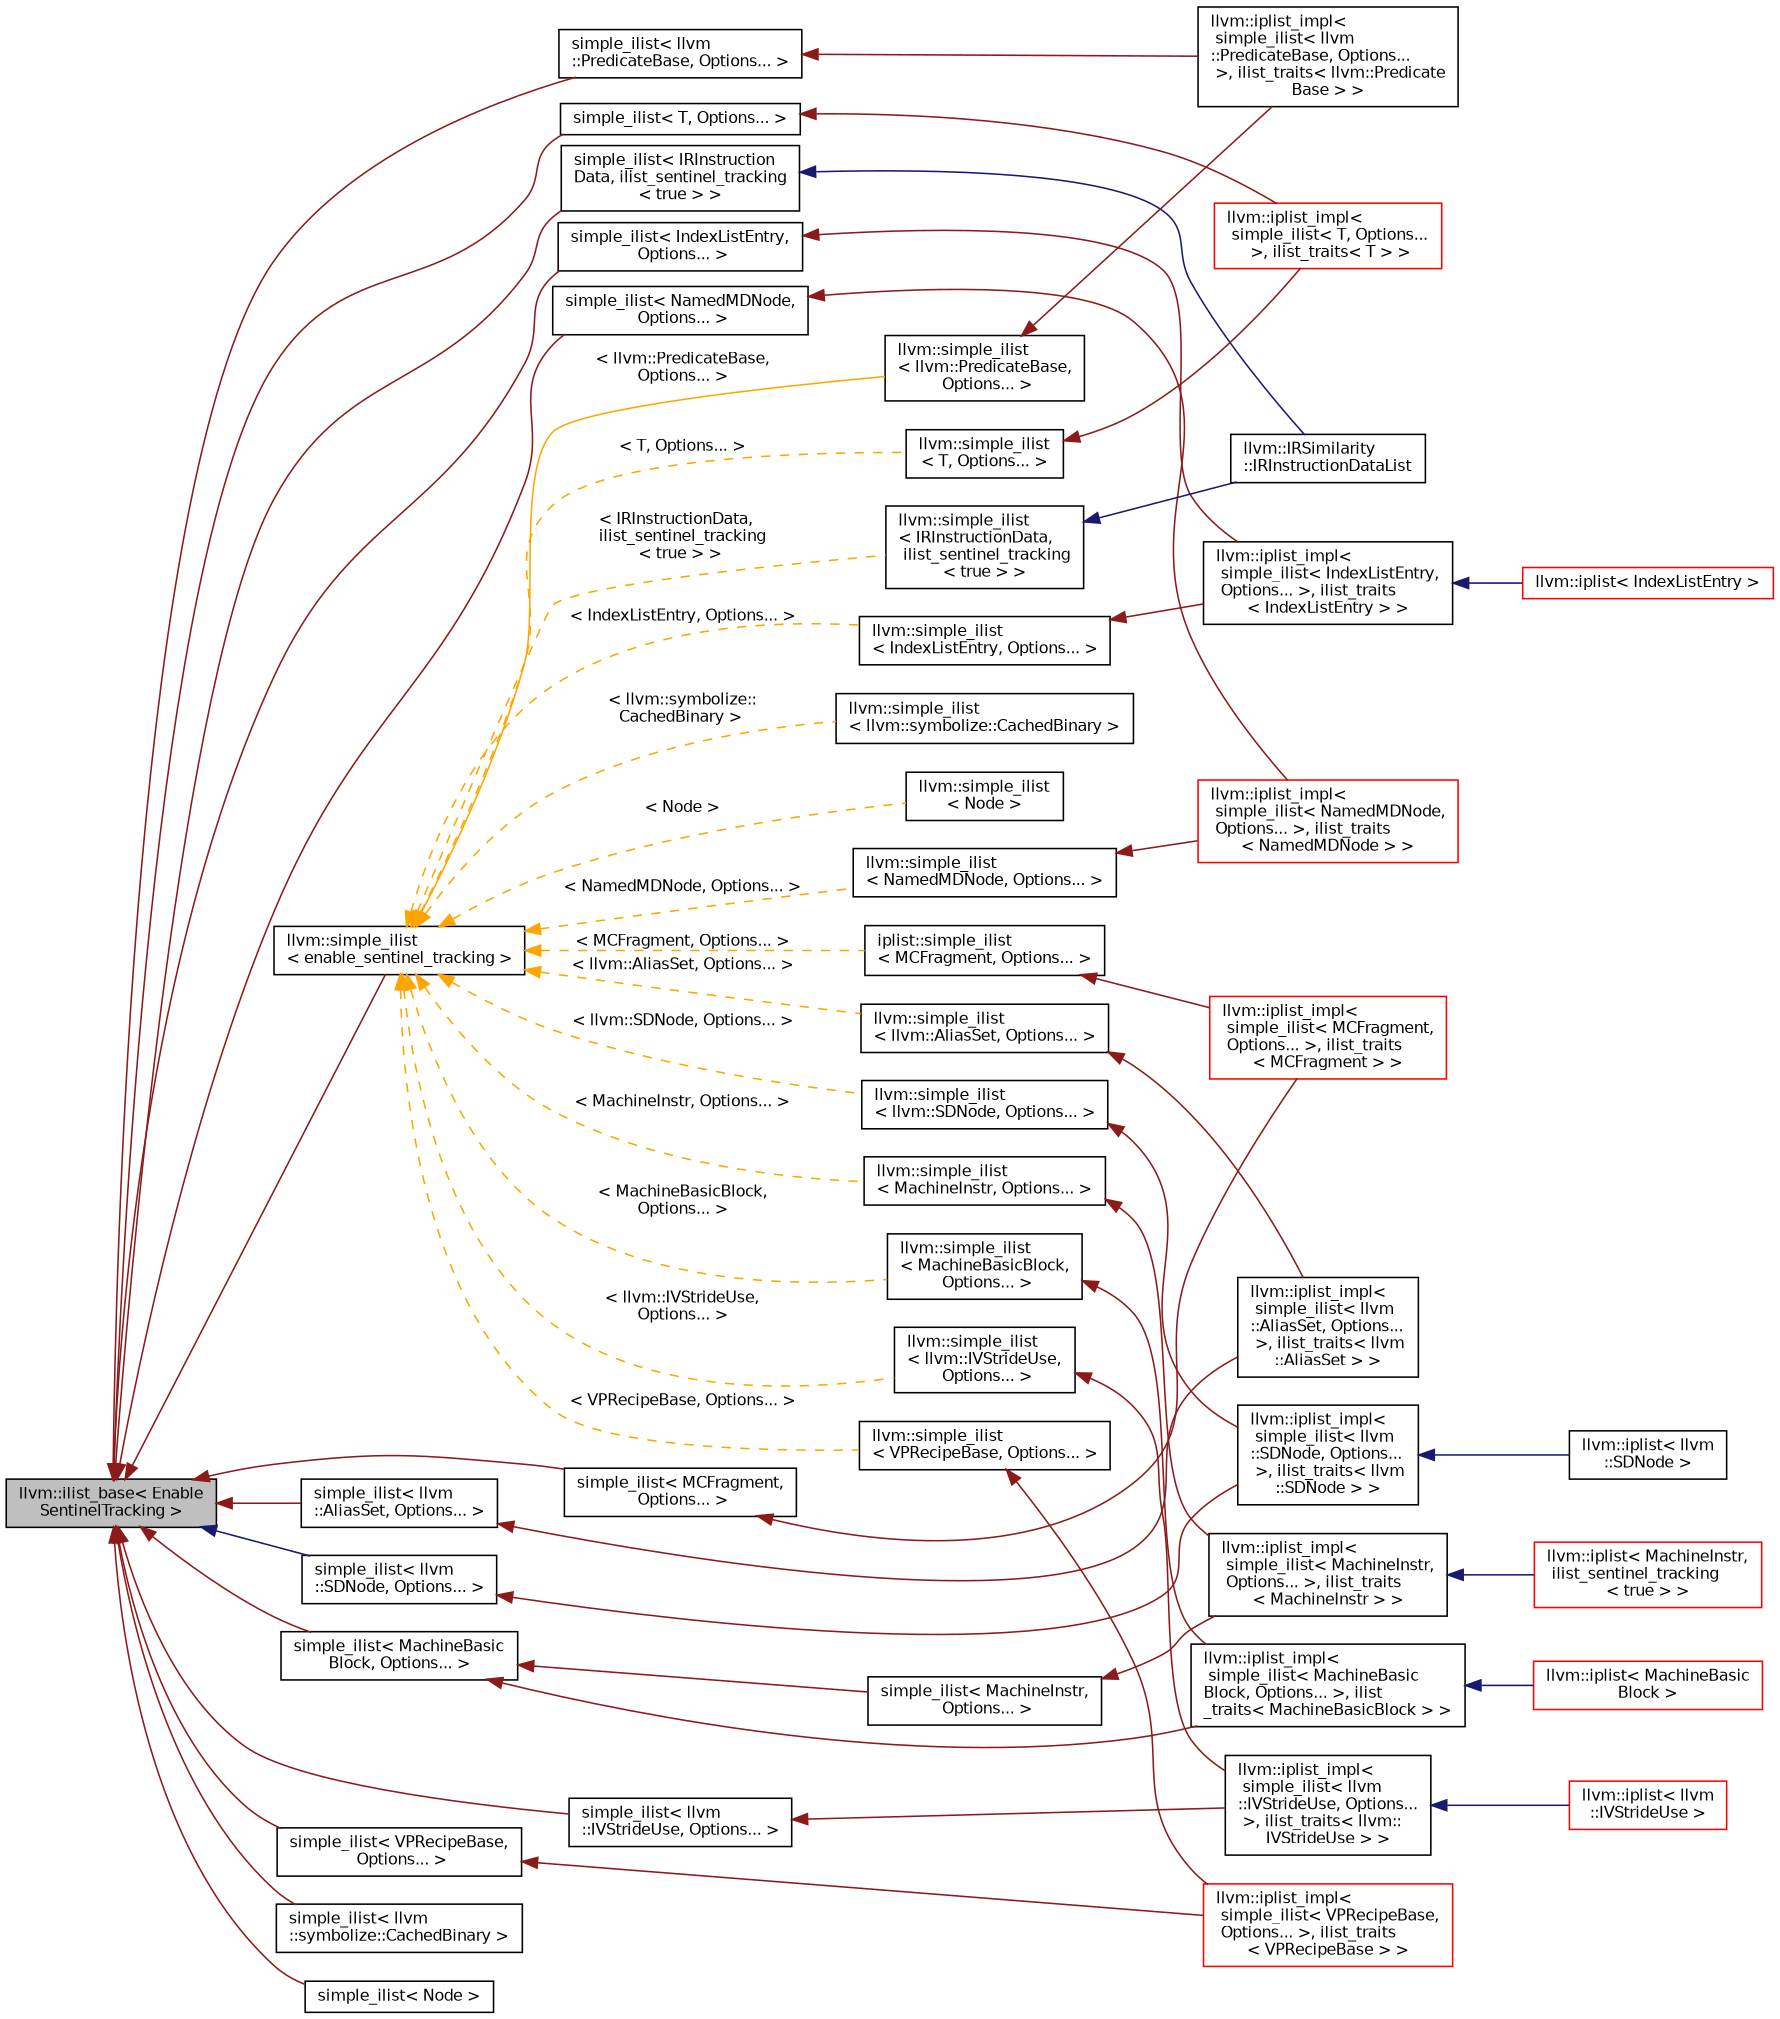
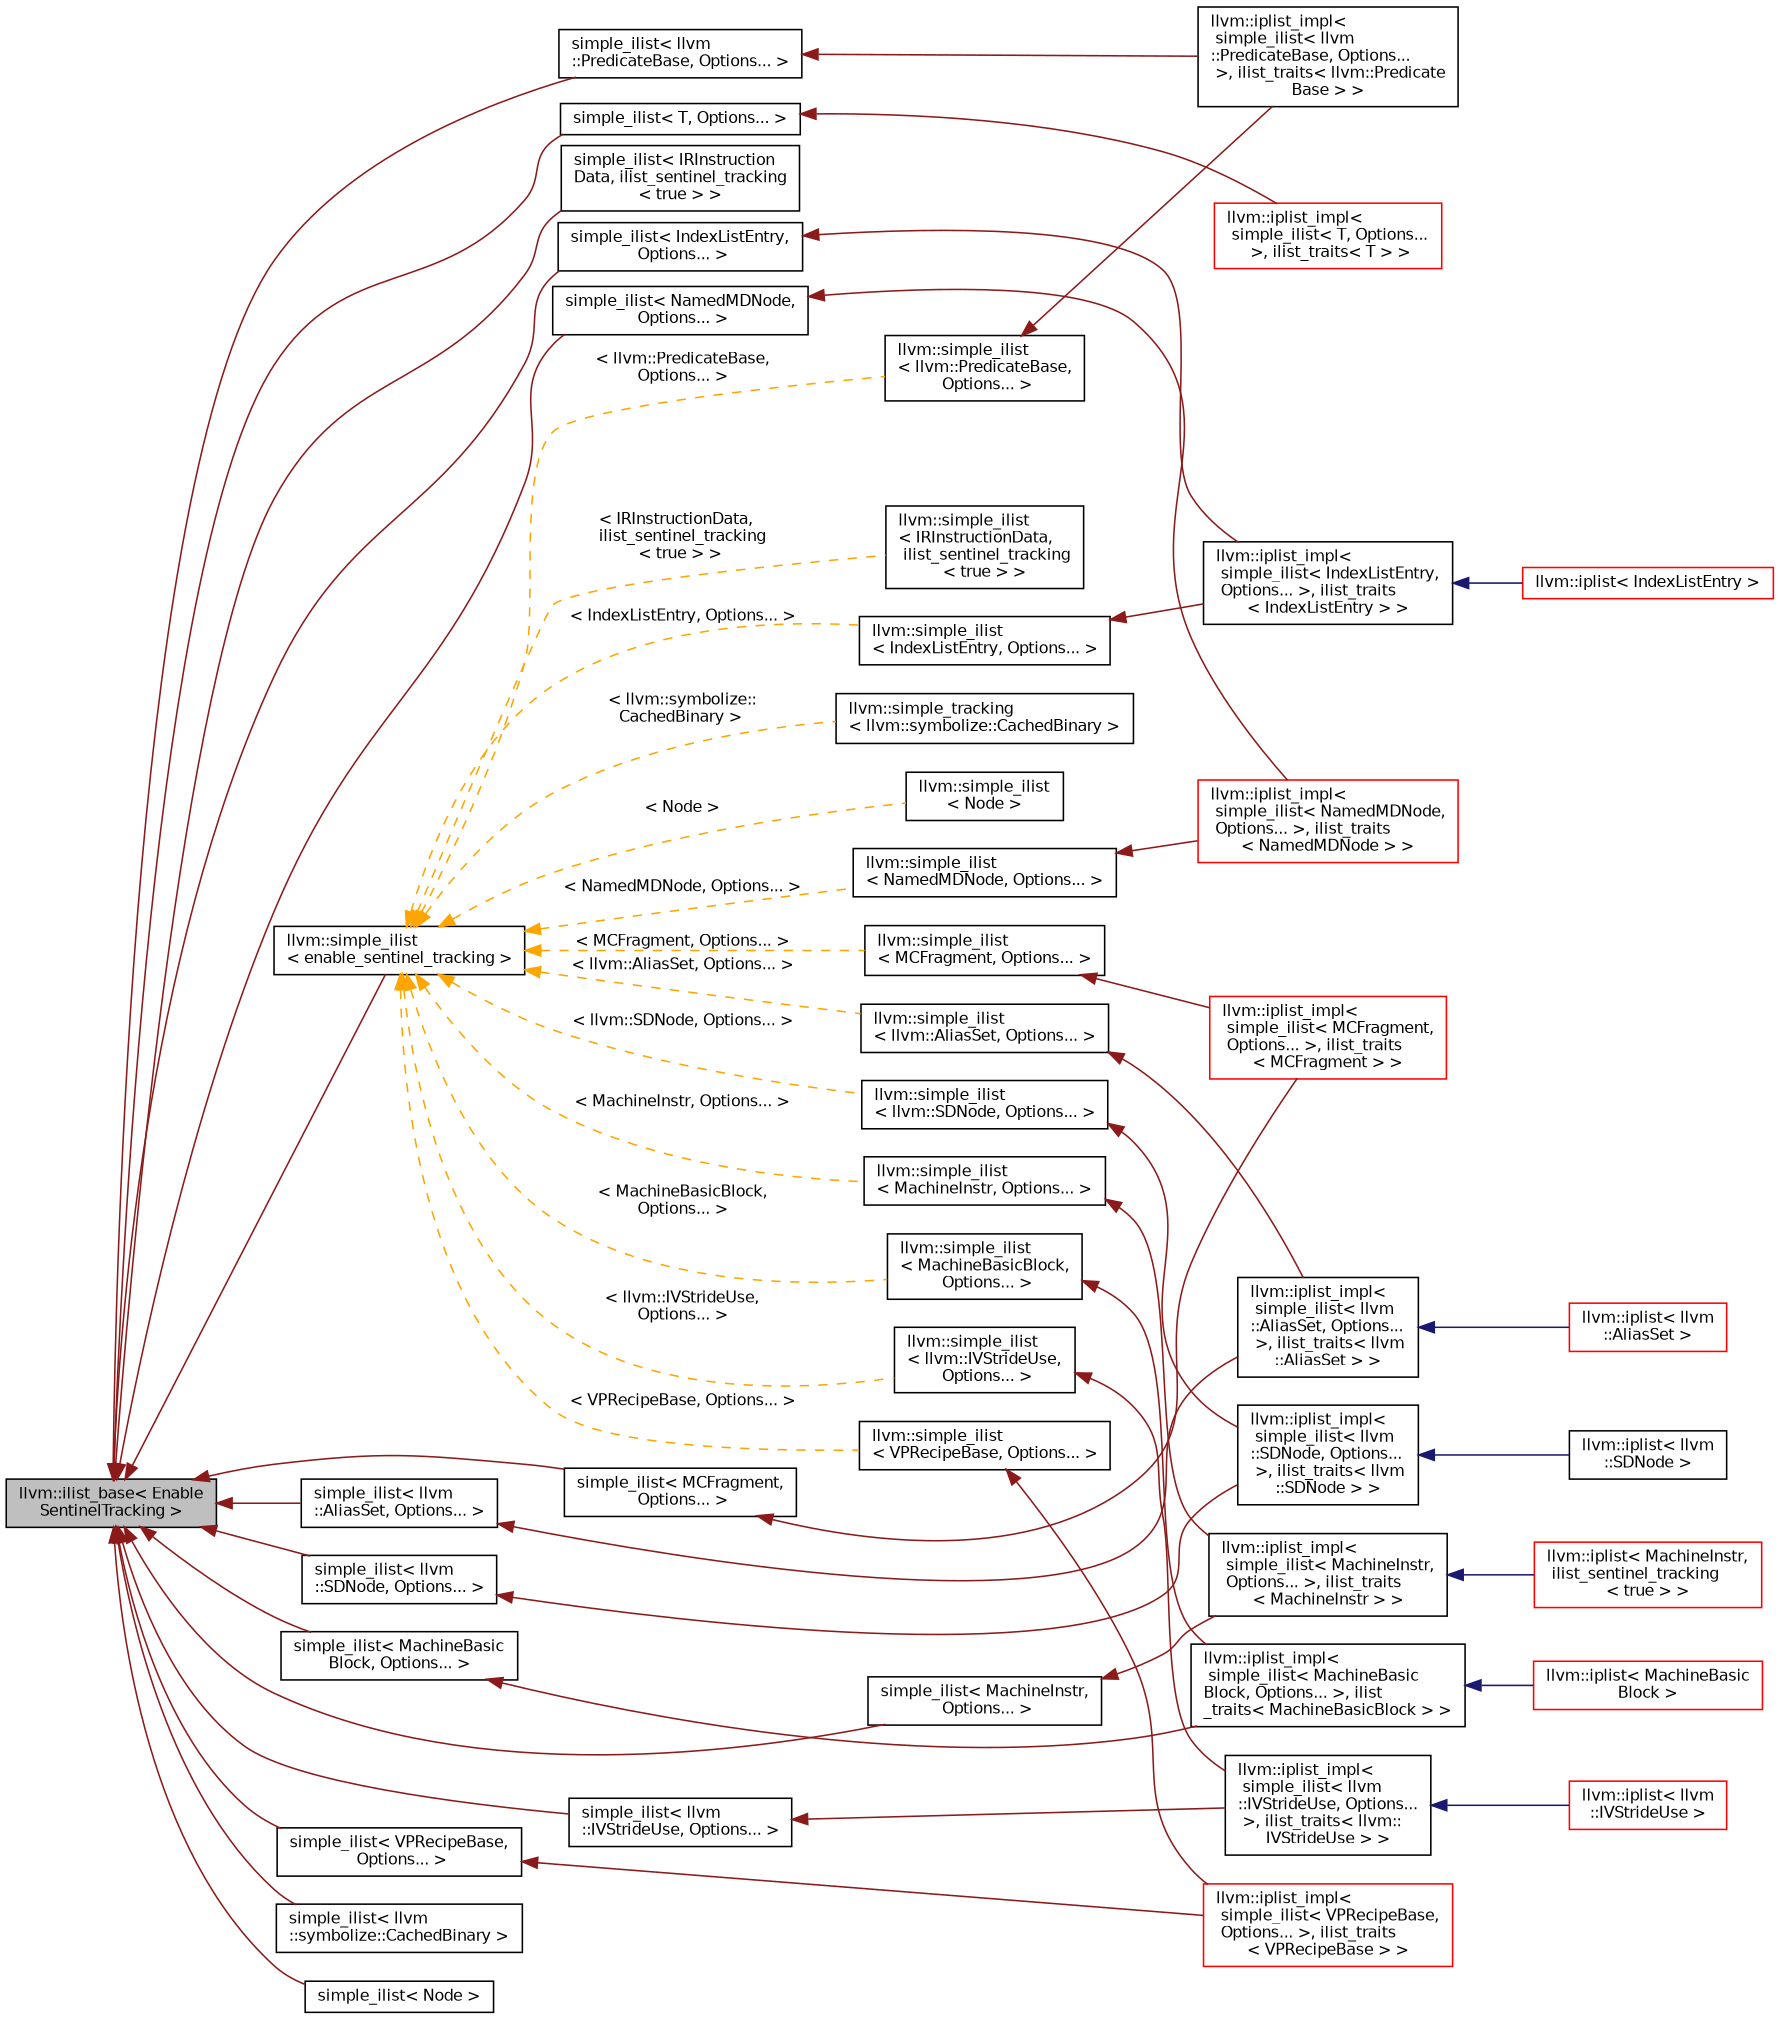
(985, 454) -> none
(1328, 459) -> none
(531, 512) -> (531, 512)
(985, 719) -> (985, 719)
(985, 951) -> (985, 951)
none -> (1648, 1327)
(263, 1543) -> (263, 1543)
(701, 1679) -> (471, 1746)
